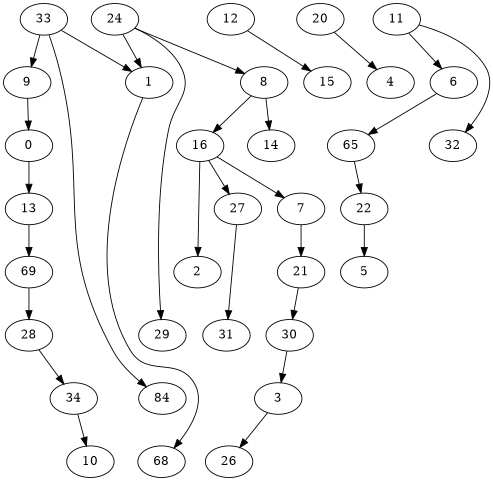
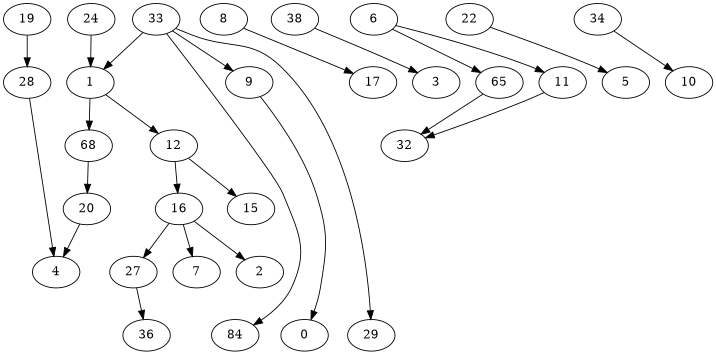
(422, 48) -> (467, 45)
(186, 49) -> none
none -> (128, 111)
(235, 111) -> (176, 173)
(271, 146) -> (373, 83)
(164, 156) -> (325, 128)
none -> (88, 173)
(357, 173) -> (456, 112)
(29, 209) -> none
(29, 272) -> (27, 19)
(301, 272) -> none
(226, 335) -> (147, 335)
(290, 335) -> (295, 19)
(49, 363) -> (41, 173)
(229, 462) -> none
